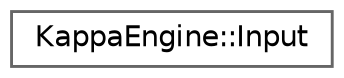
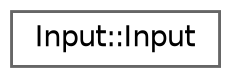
(172, 39) -> (116, 39)
